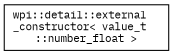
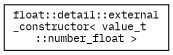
(86, 28) -> (86, 28)
